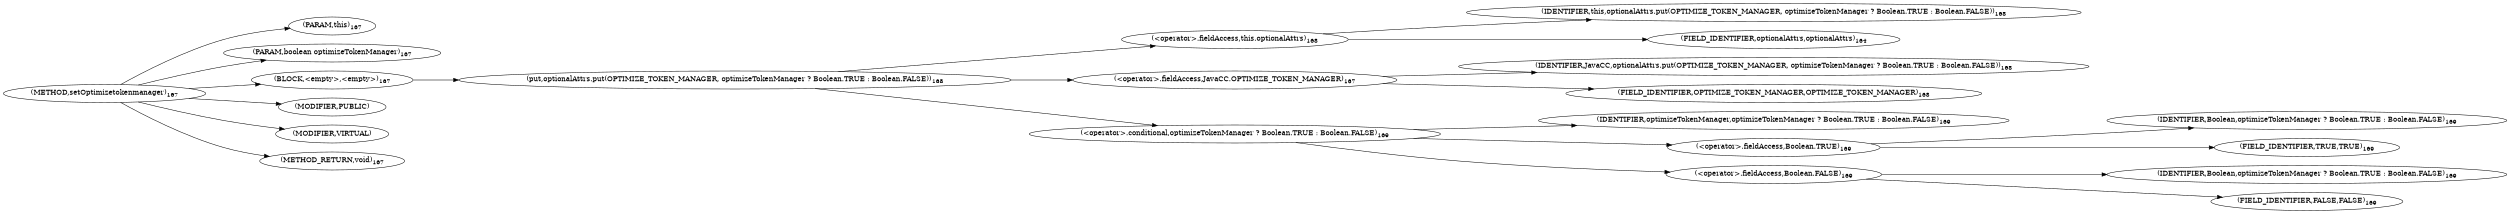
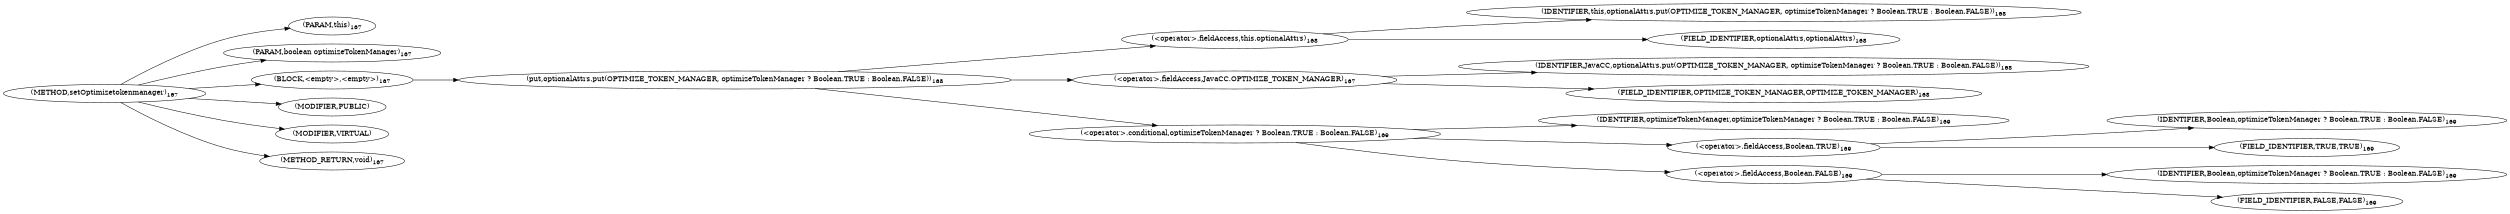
(1861, 39) -> (1861, 39)
